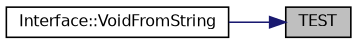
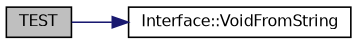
(249, 22) -> (92, 22)
